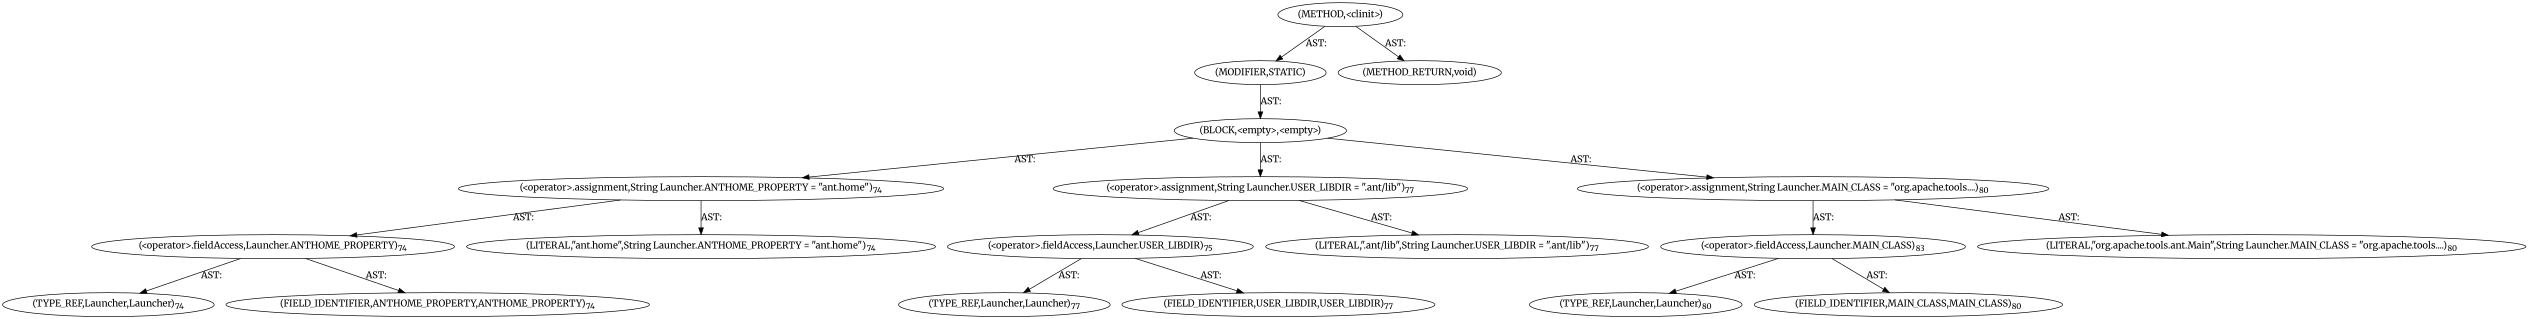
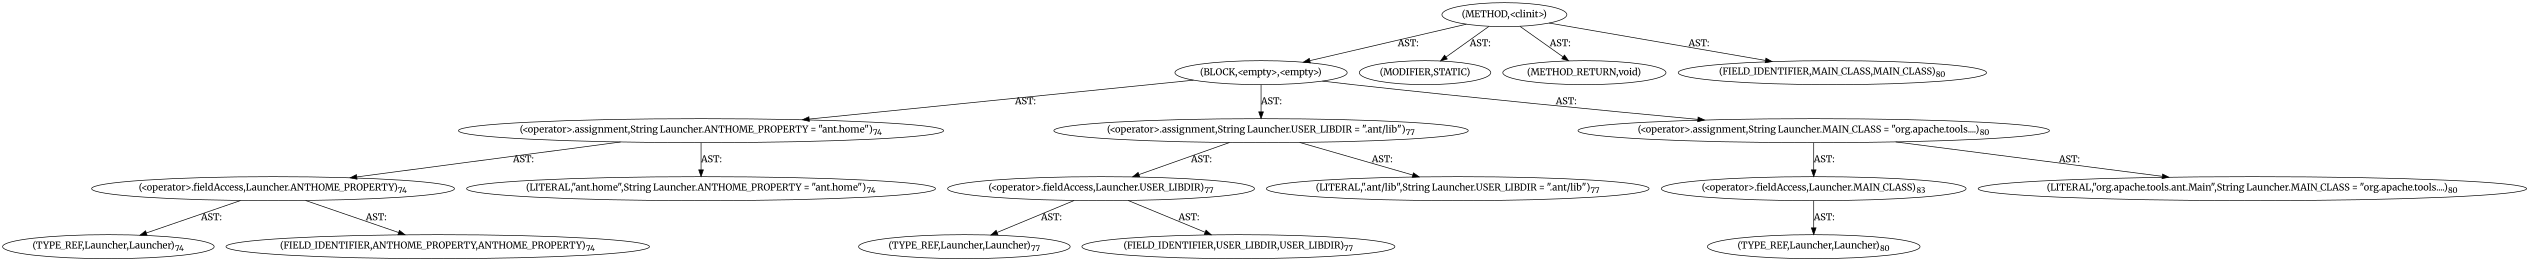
(1260, 98) -> (1388, 42)
(1208, 246) -> (1209, 188)
(1858, 274) -> (1657, 42)
